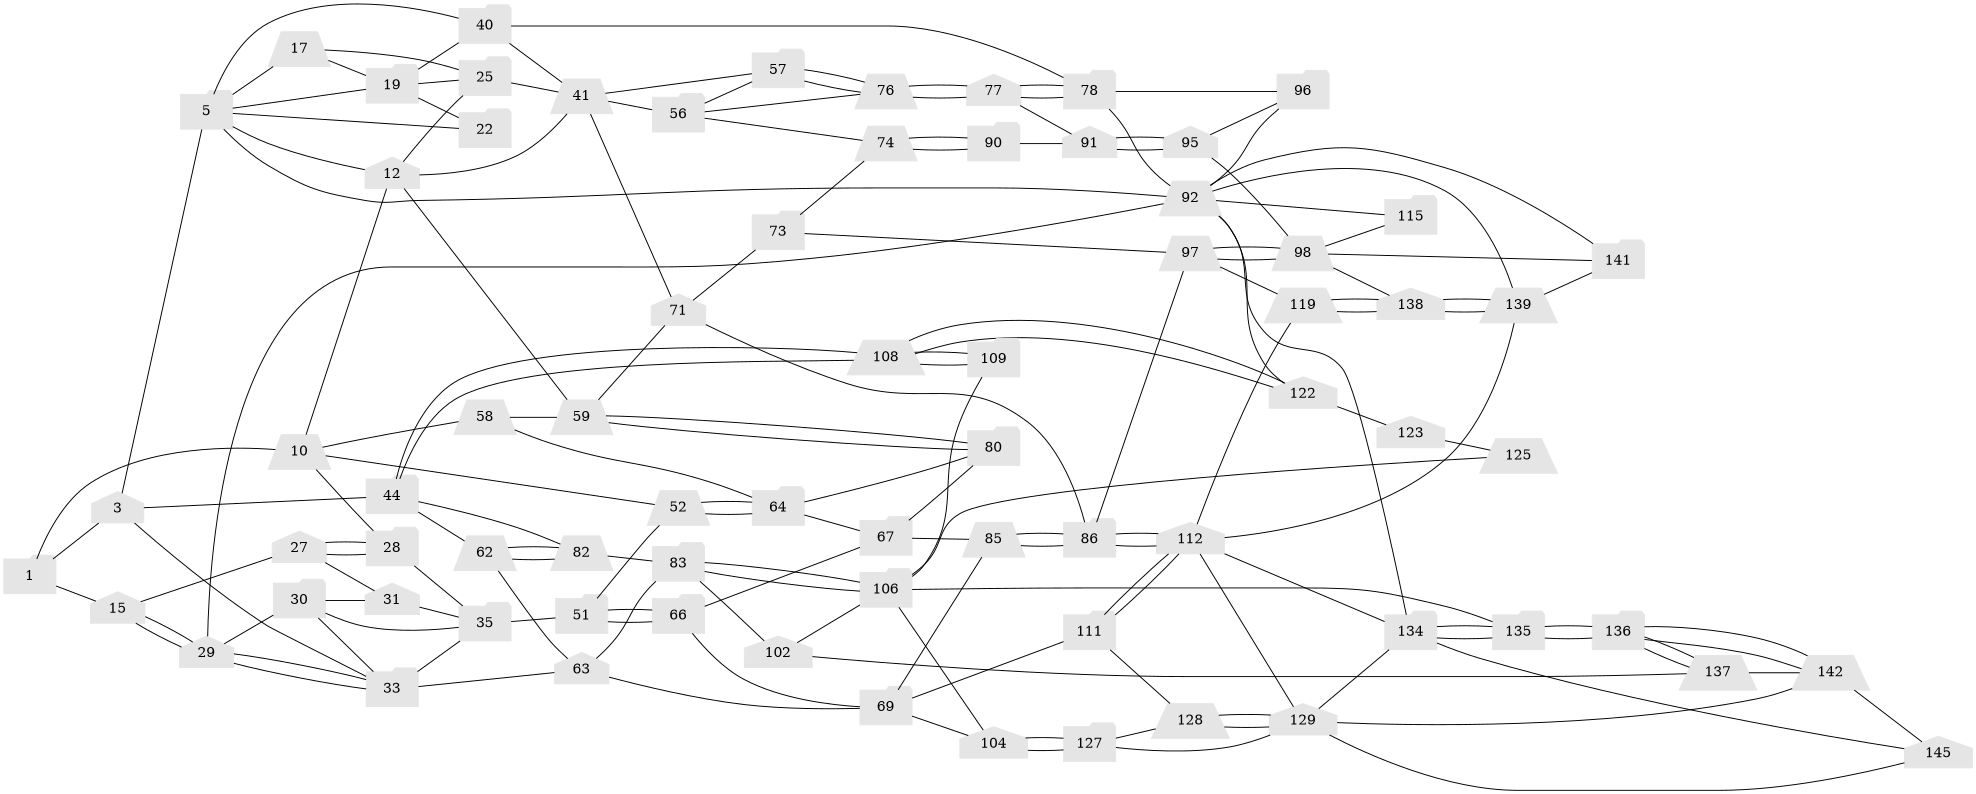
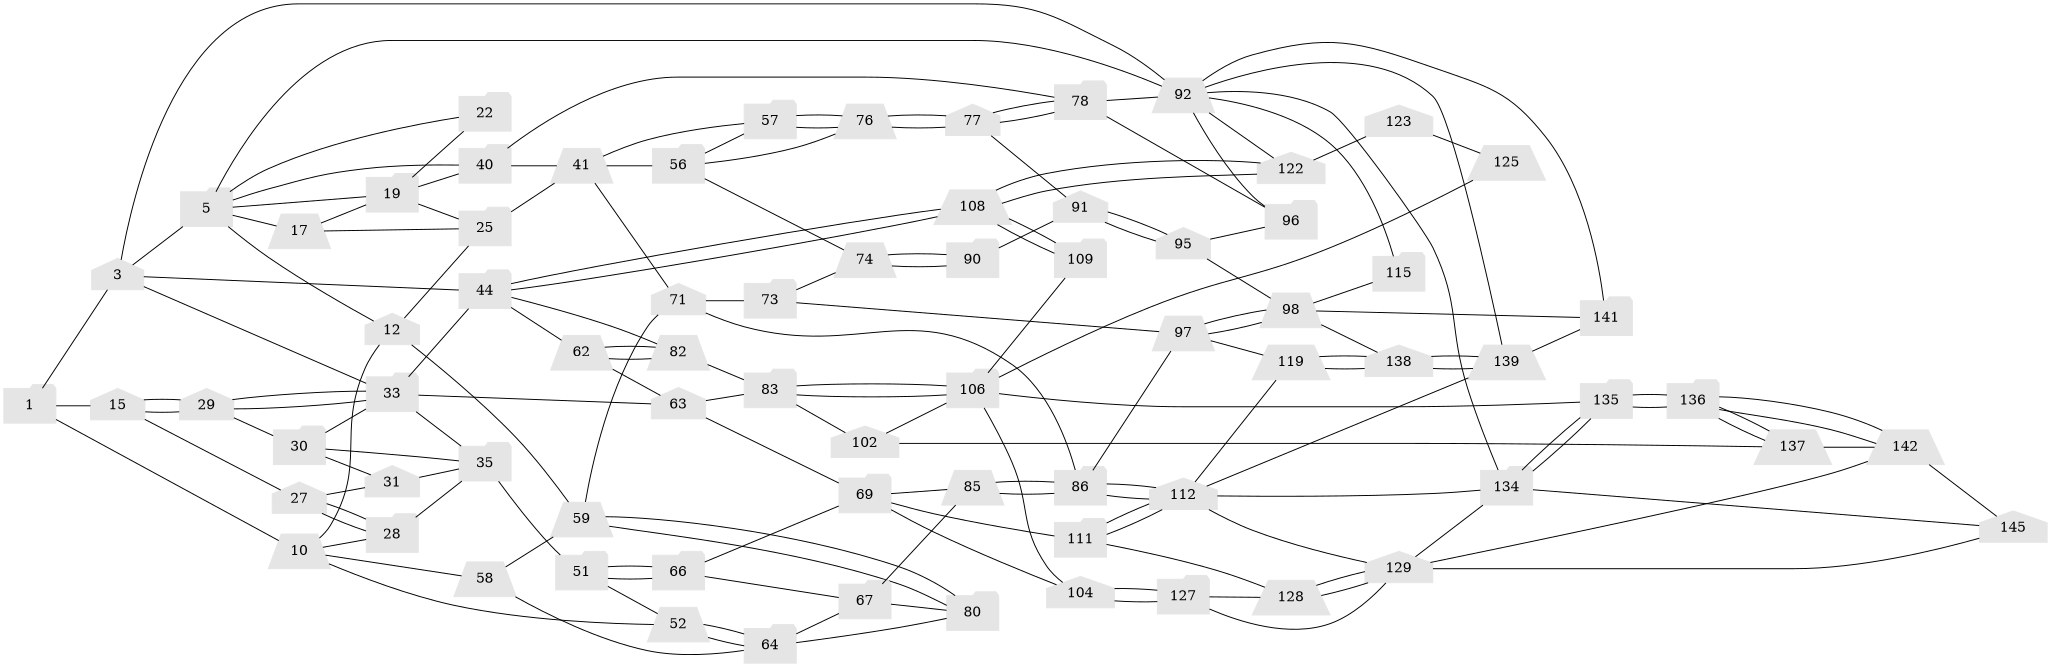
(501, 162) -> none
(554, 267) -> (573, 4)
none -> (439, 343)
